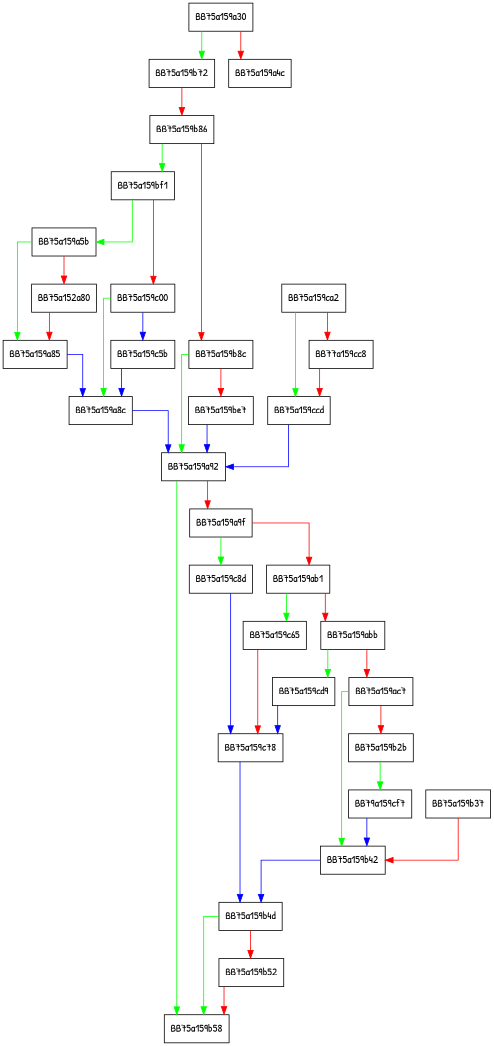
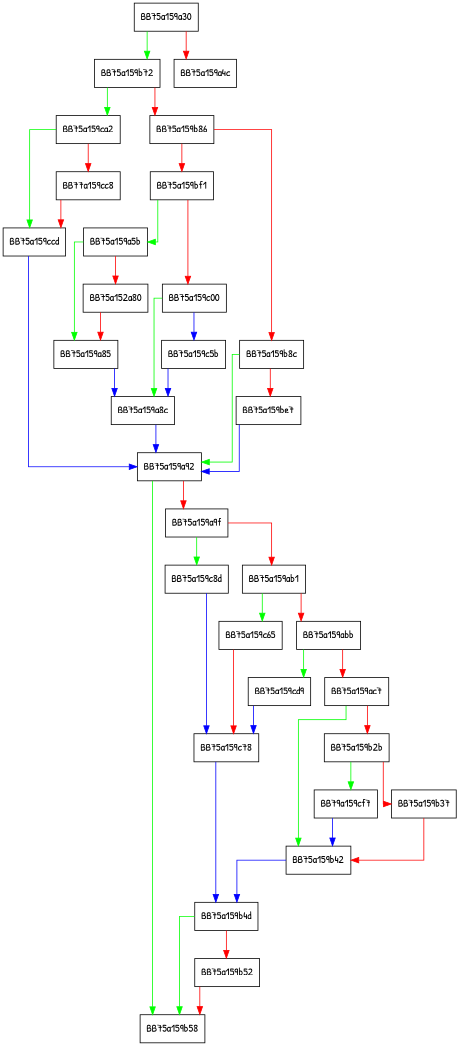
none -> (107, 97)
(162, 154) -> (182, 154)
none -> (383, 783)
